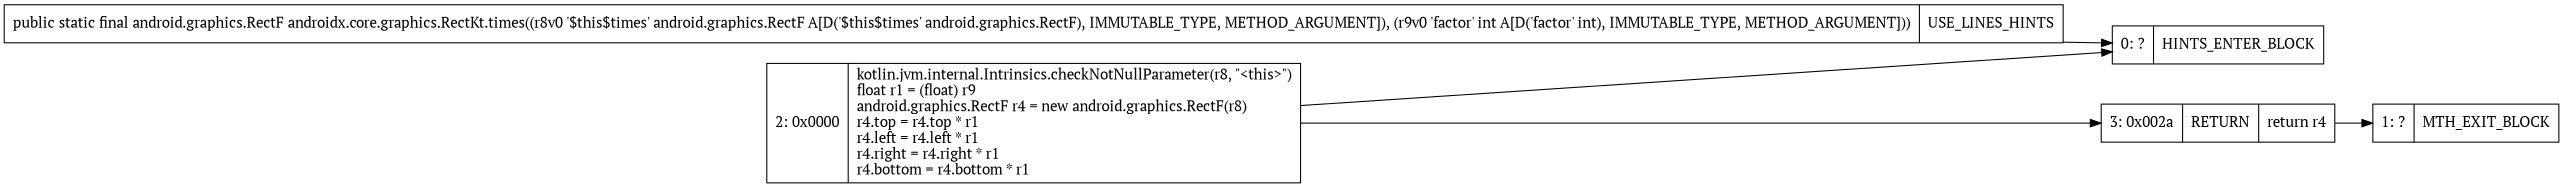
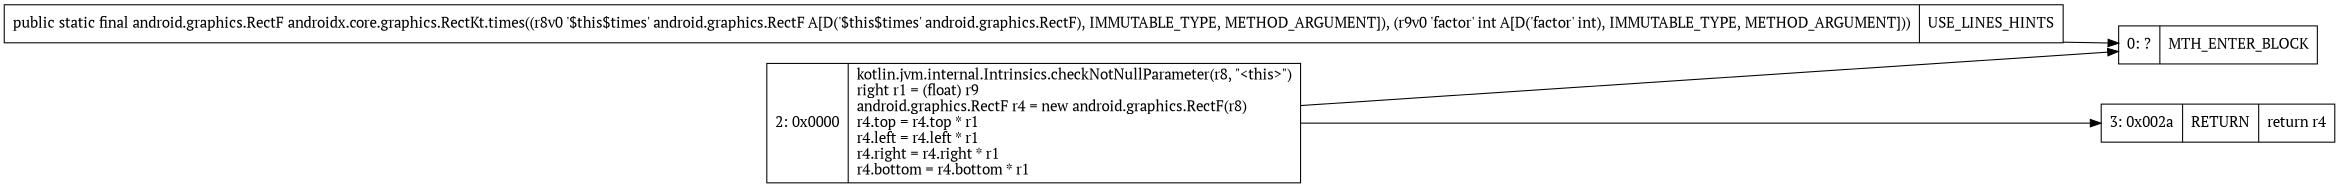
(2239, 44) -> (2239, 44)
(916, 91) -> (918, 91)
(2466, 123) -> none
